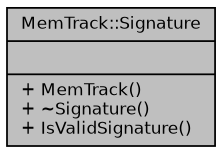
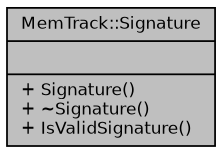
(82, 90) -> (79, 90)
